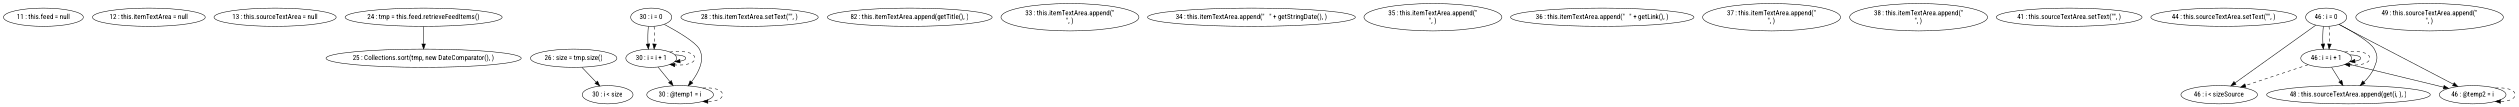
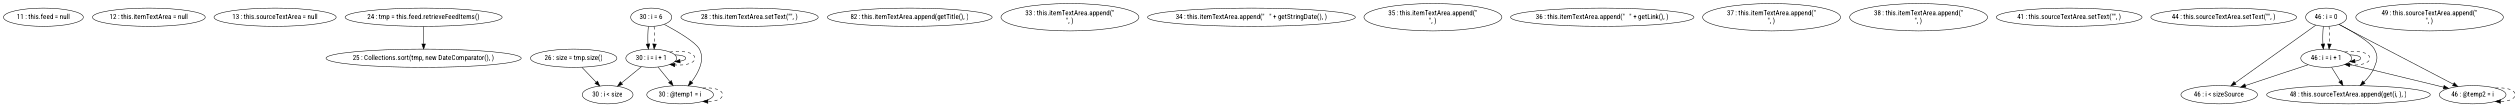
(651, 17) -> (651, 17)
none -> (631, 75)
(2277, 75) -> (2277, 75)
